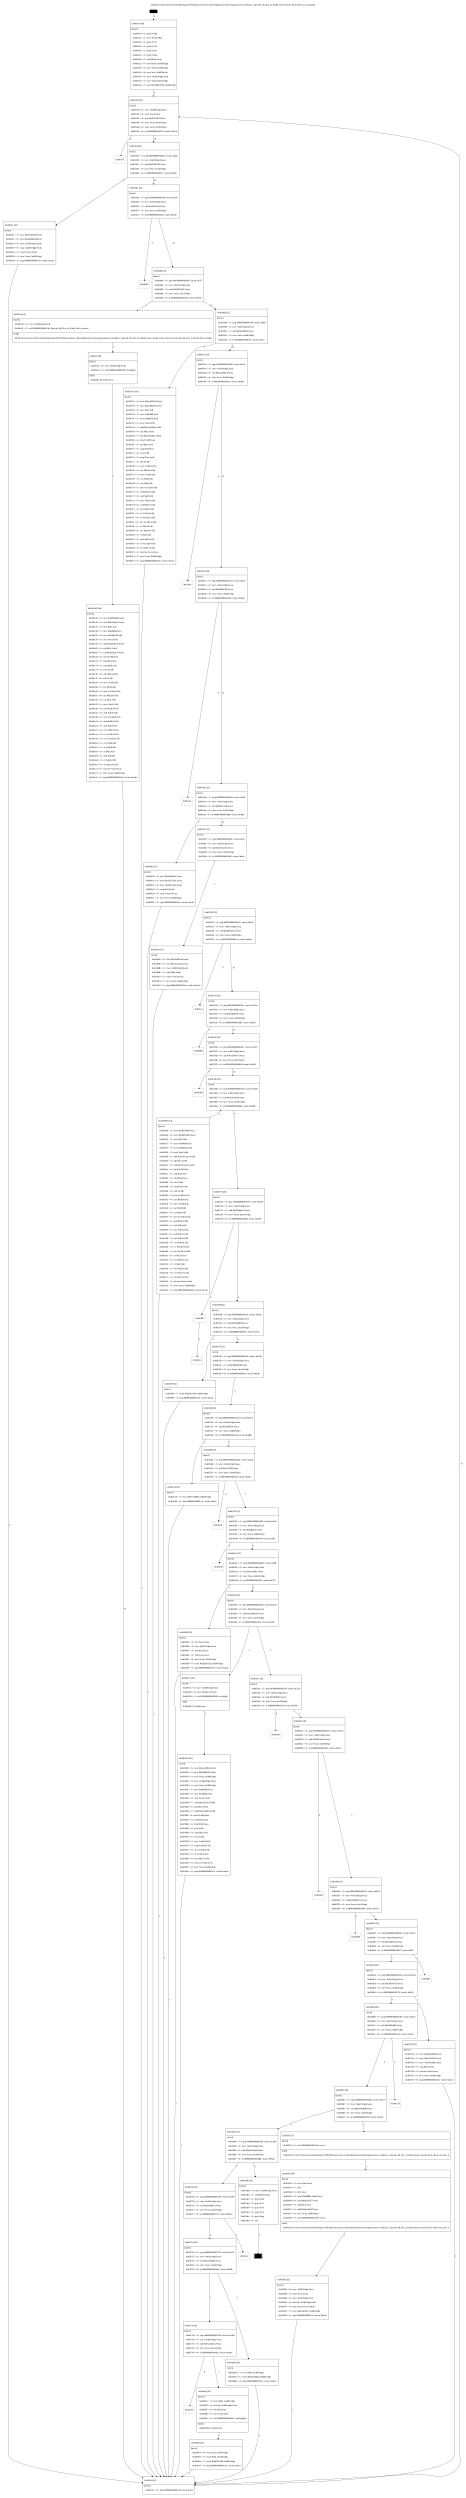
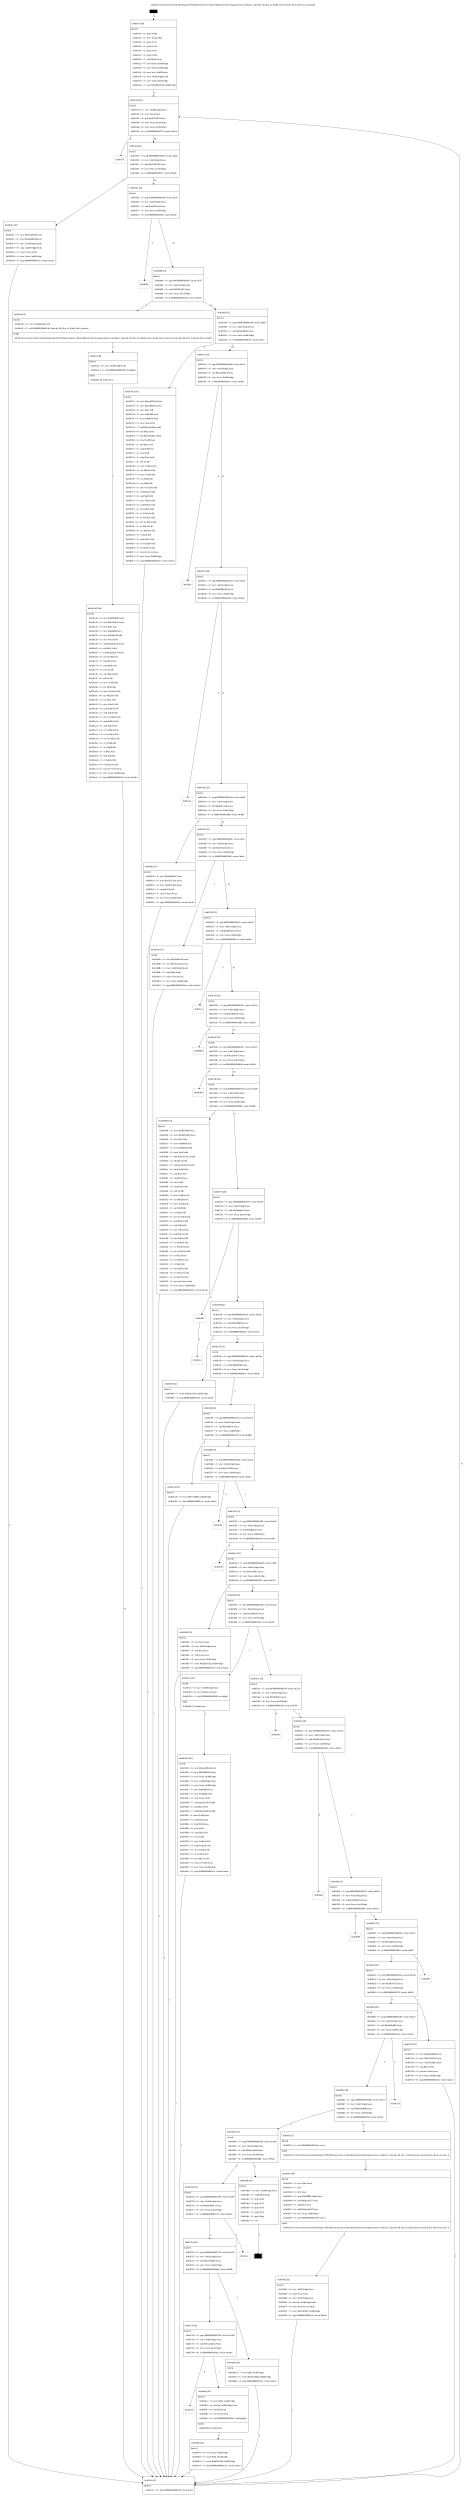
none -> (225, 884)
(215, 1115) -> (213, 1114)
